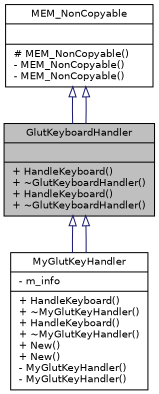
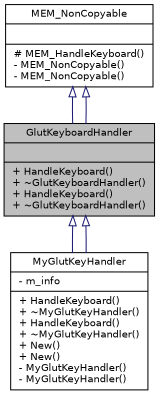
(72, 54) -> (79, 54)
